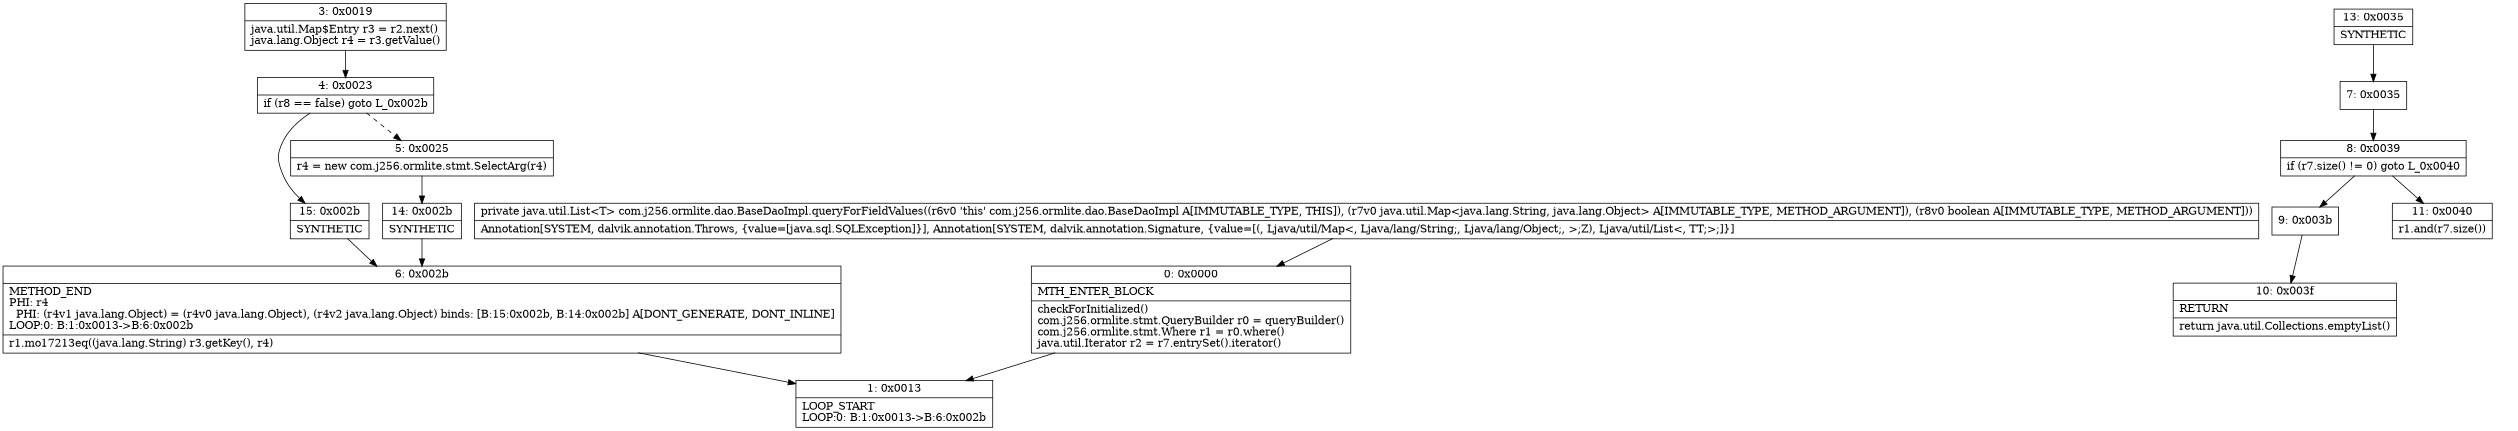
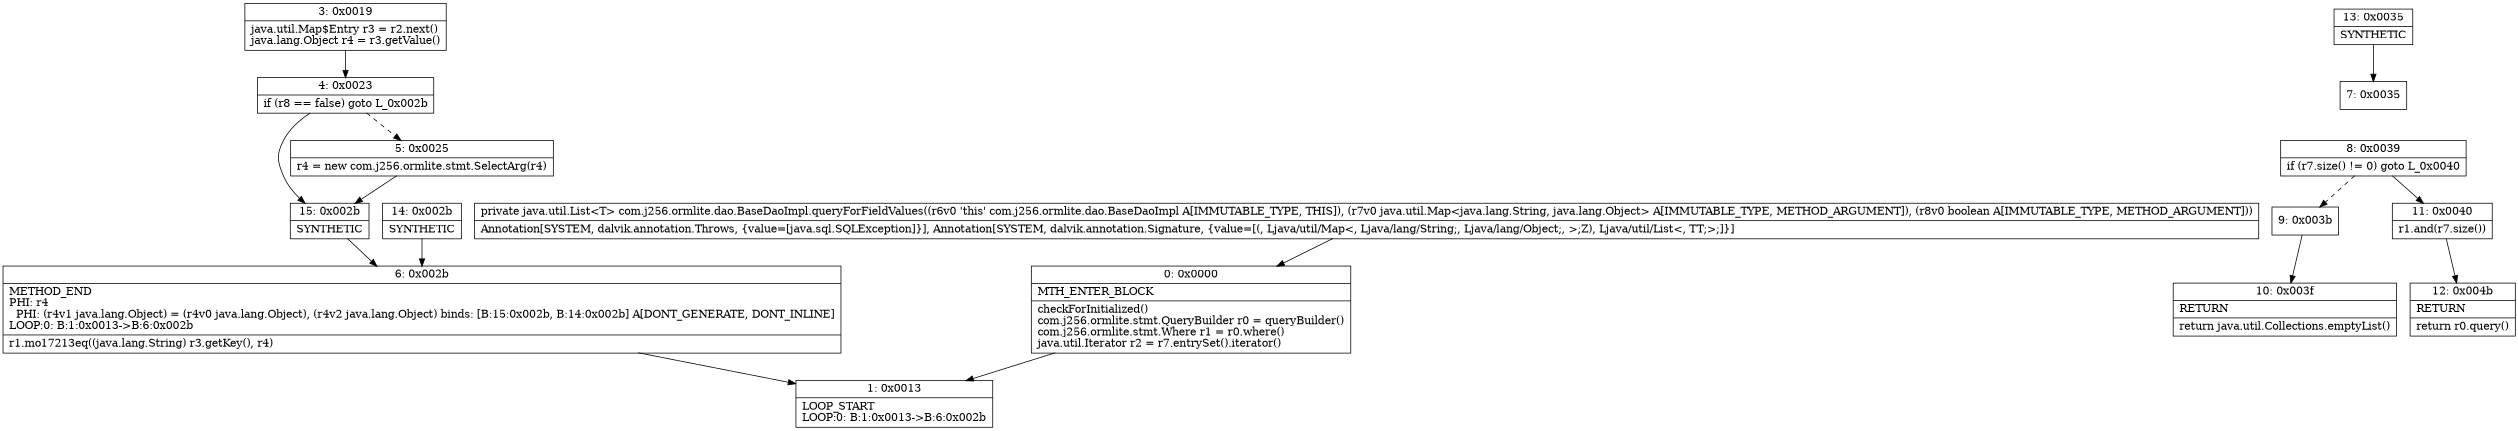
(2373, 121) -> none
(422, 186) -> (379, 187)
(2340, 189) -> (2340, 189)
none -> (2463, 310)
